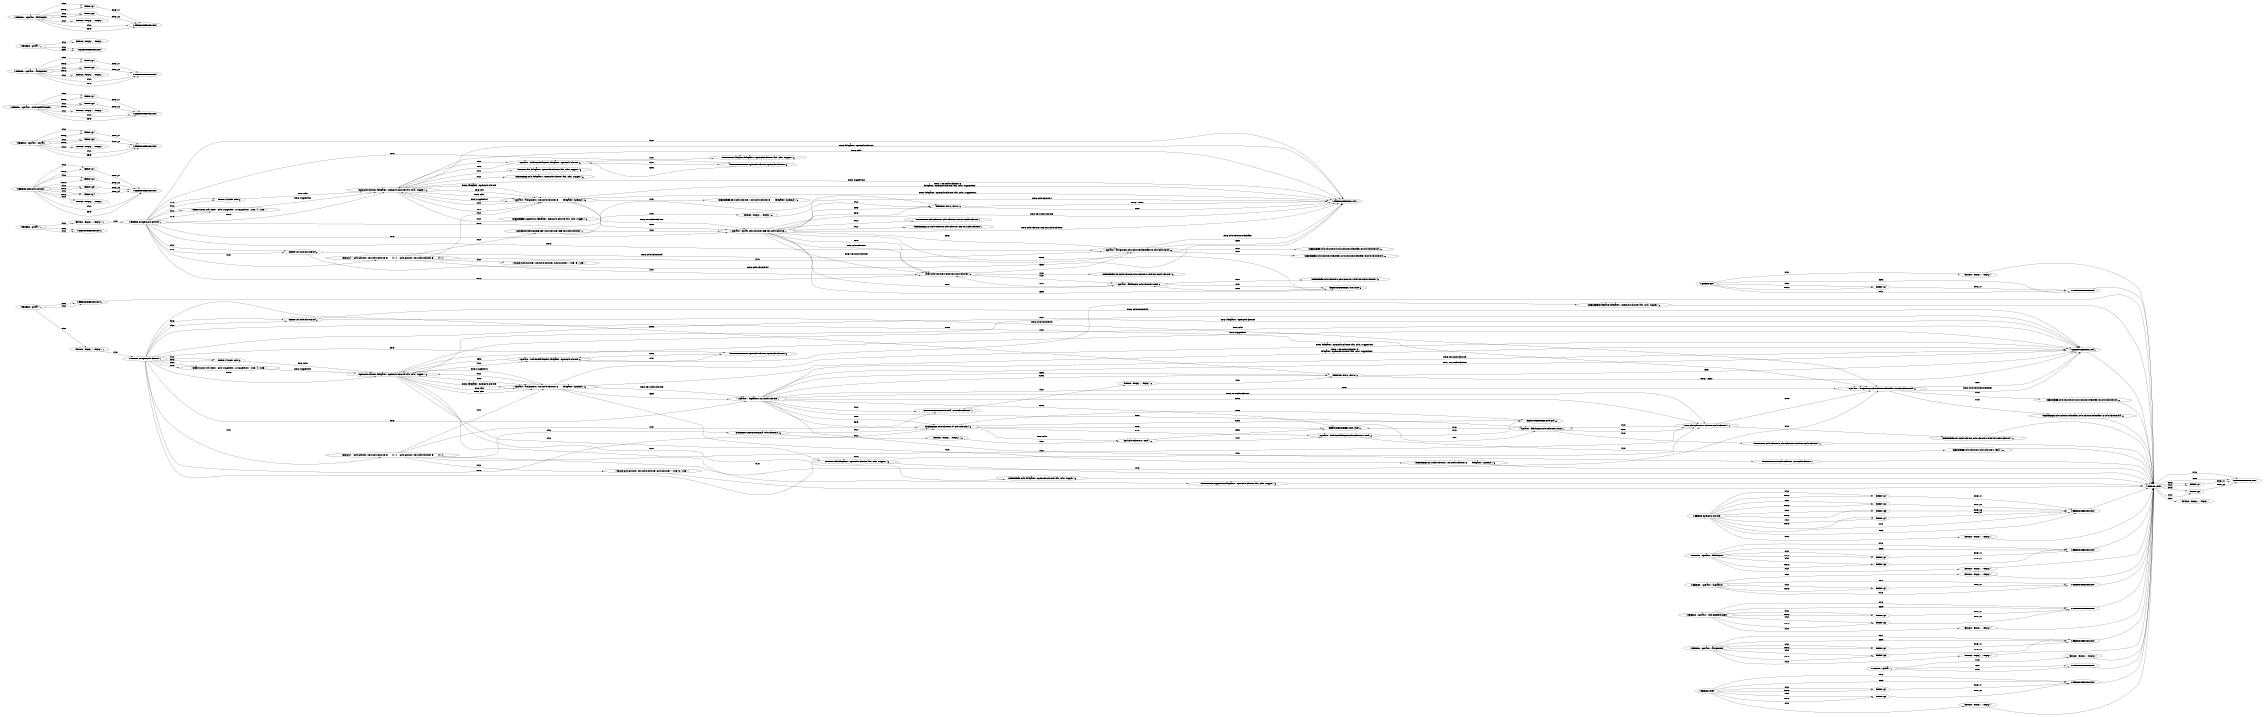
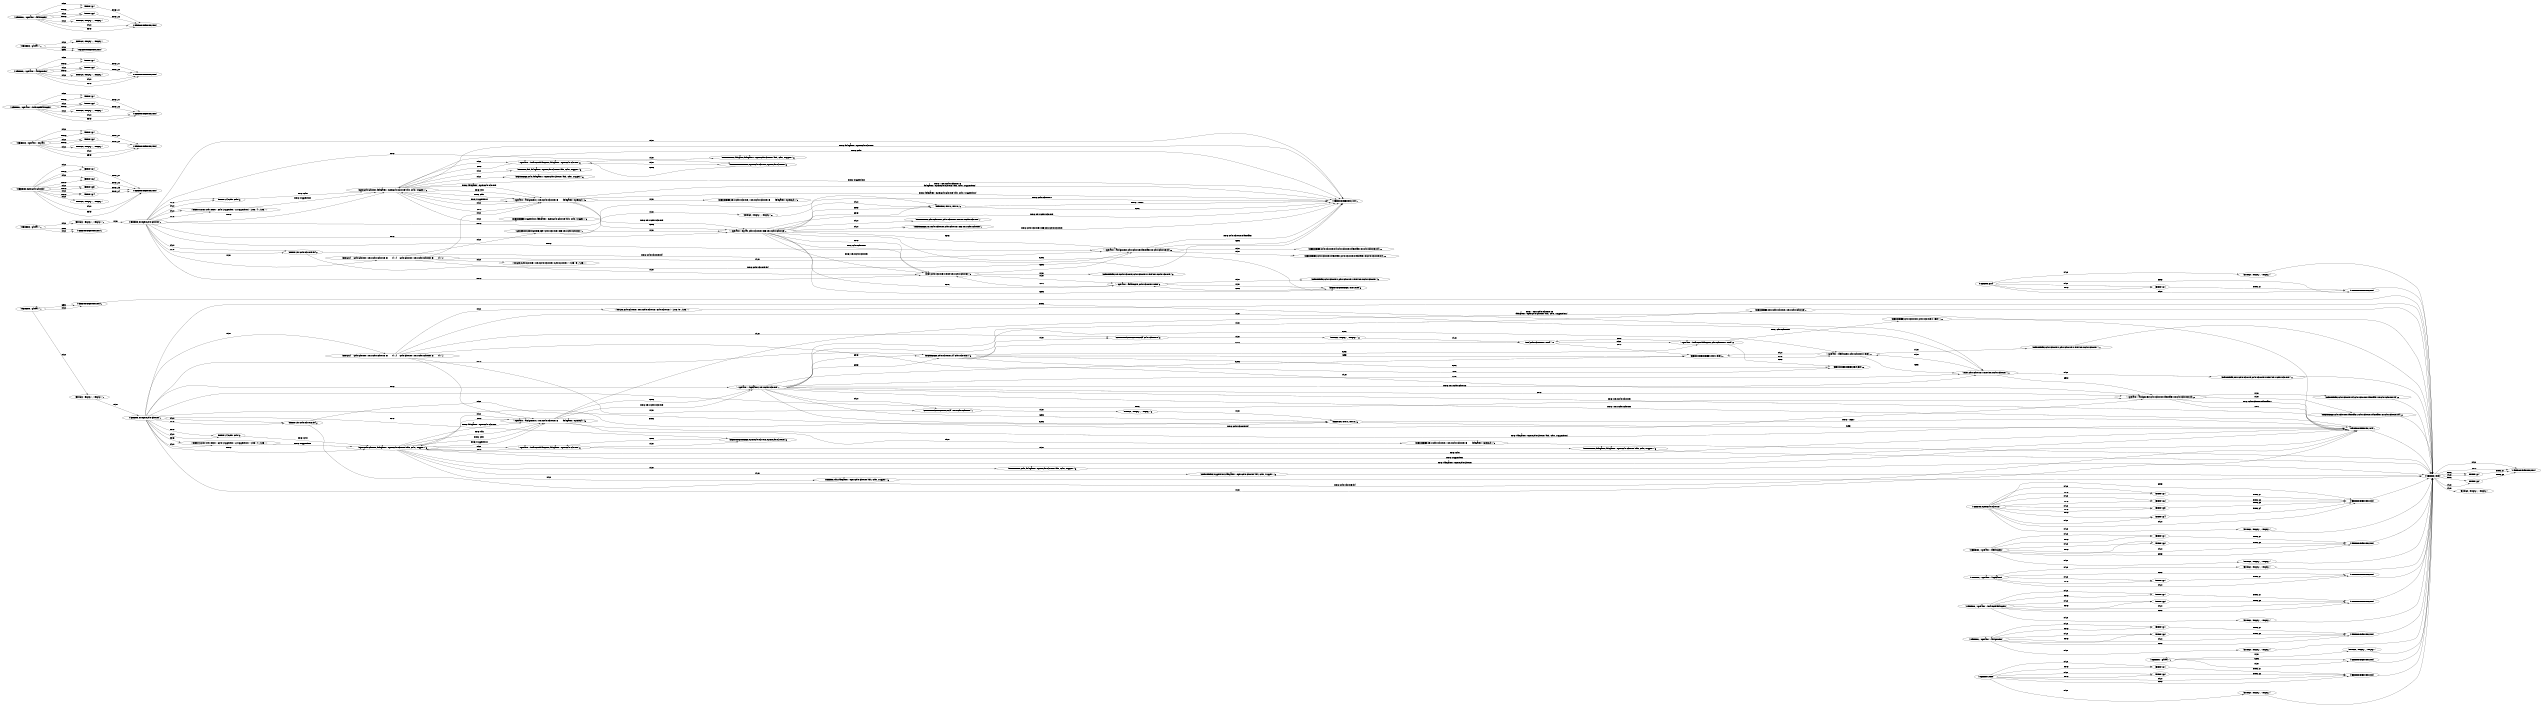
none -> (1619, 339)
(1455, 430) -> (1781, 359)
(857, 432) -> (1028, 340)
(1042, 436) -> (1238, 342)
(1624, 448) -> (1781, 330)
